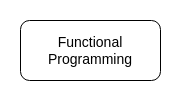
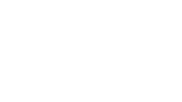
(91, 51) -> none
